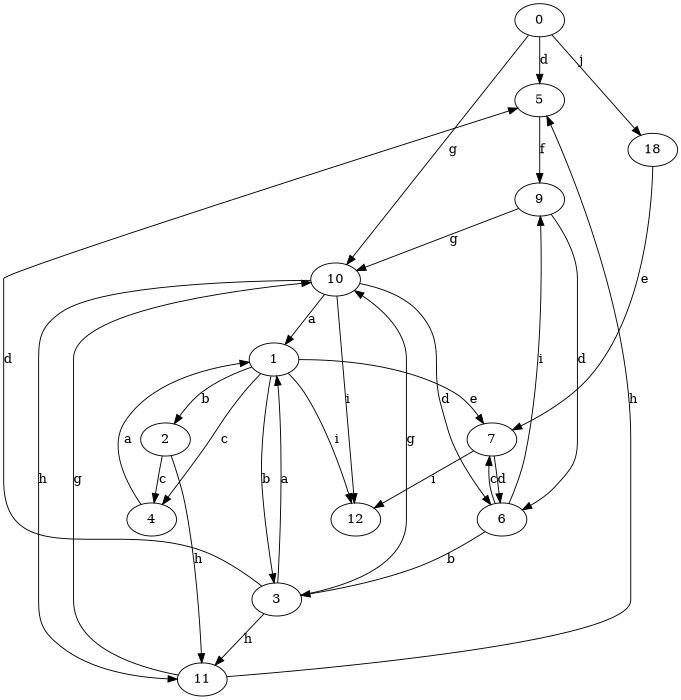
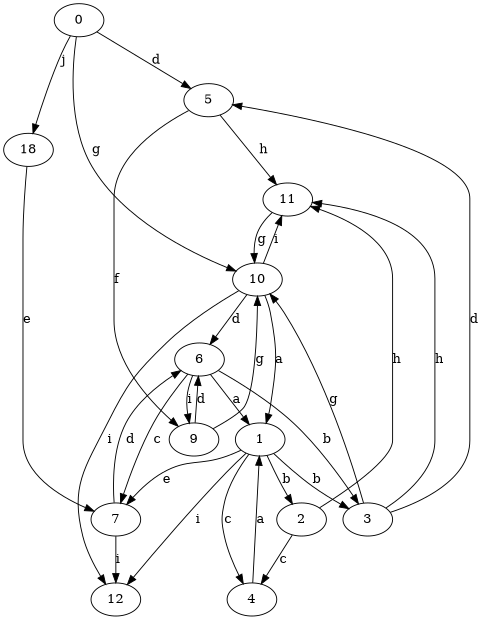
(43, 479) -> (276, 240)
(281, 484) -> (227, 396)
(631, 565) -> (245, 146)
